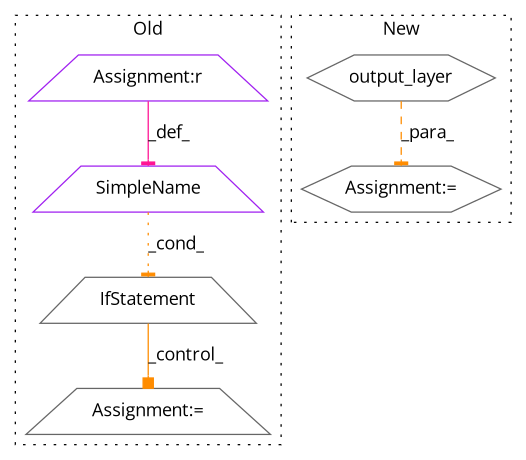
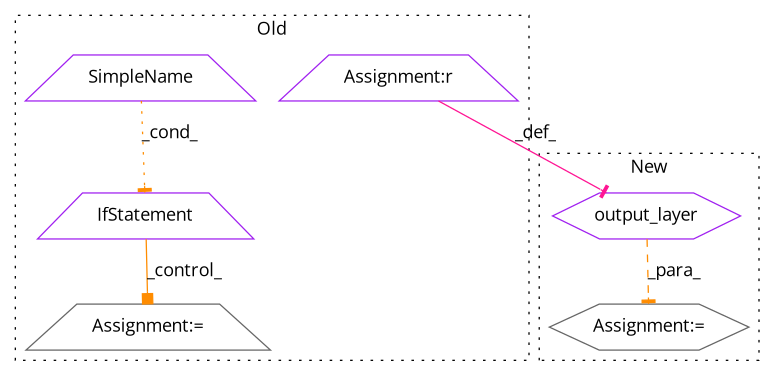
(401, 78) -> (647, 216)
(148, 130) -> (519, 145)
(148, 300) -> (146, 216)
